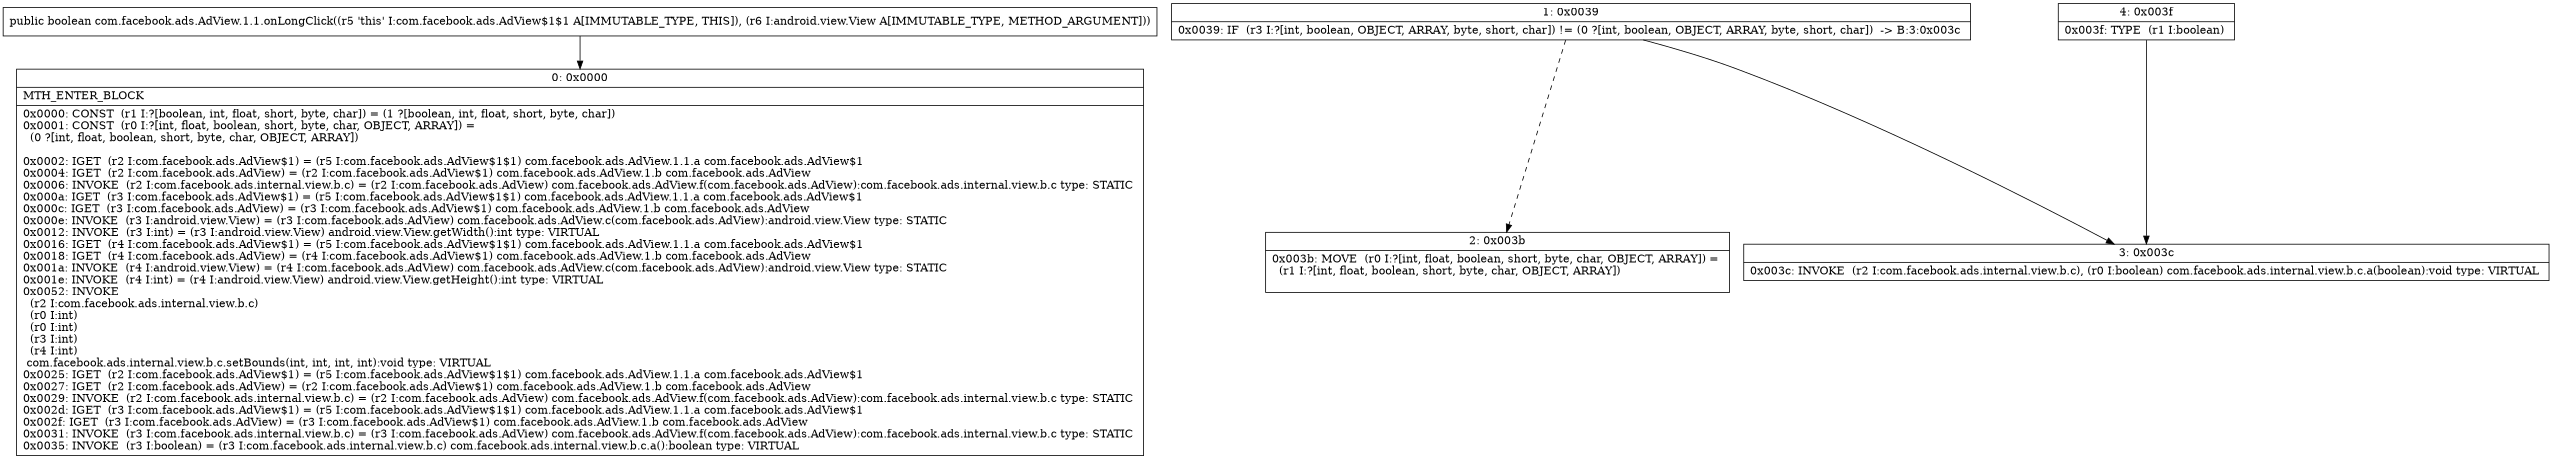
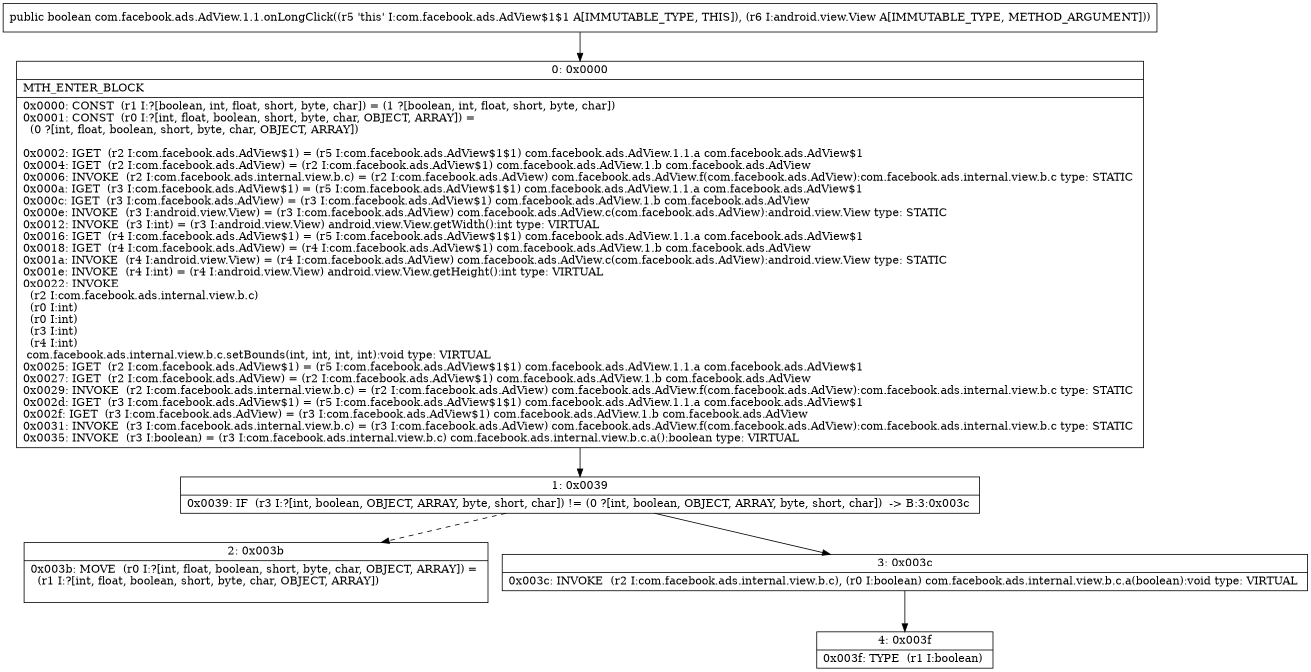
(2146, 138) -> (905, 607)
(75, 292) -> (75, 284)
none -> (580, 458)
